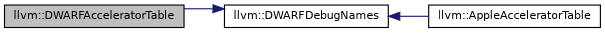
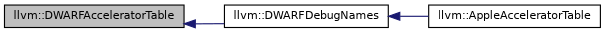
(198, 9) -> (210, 24)
